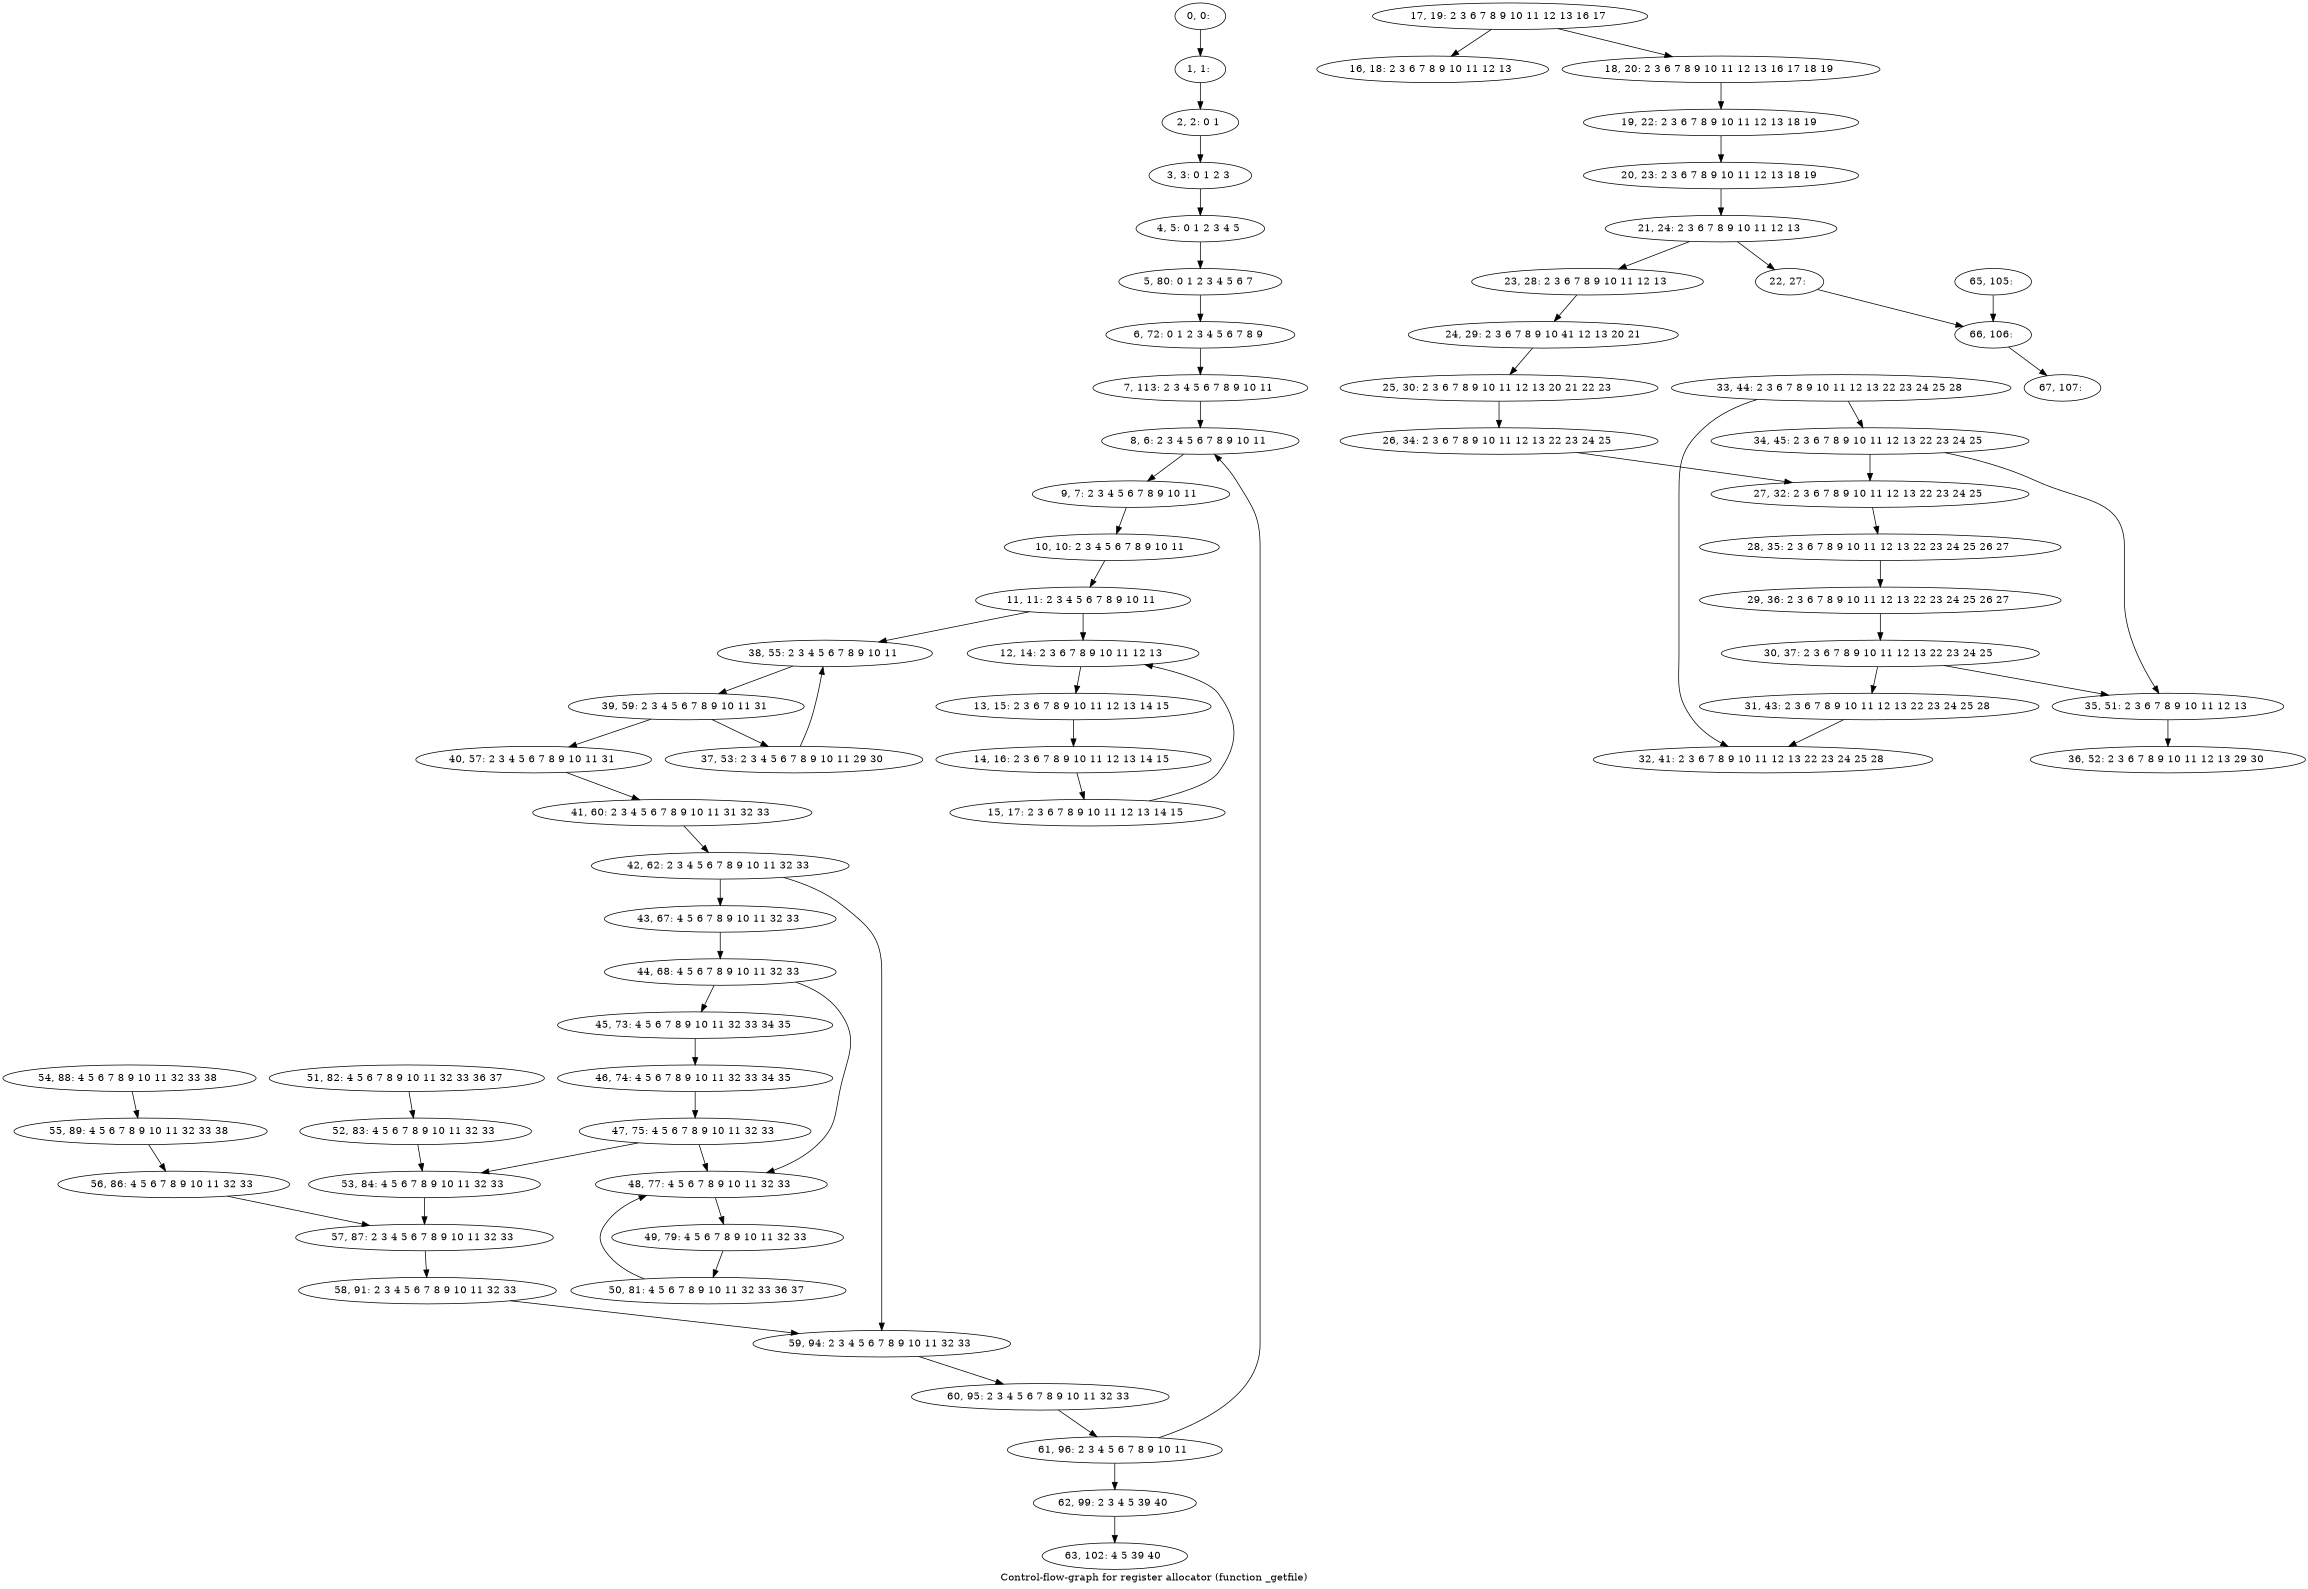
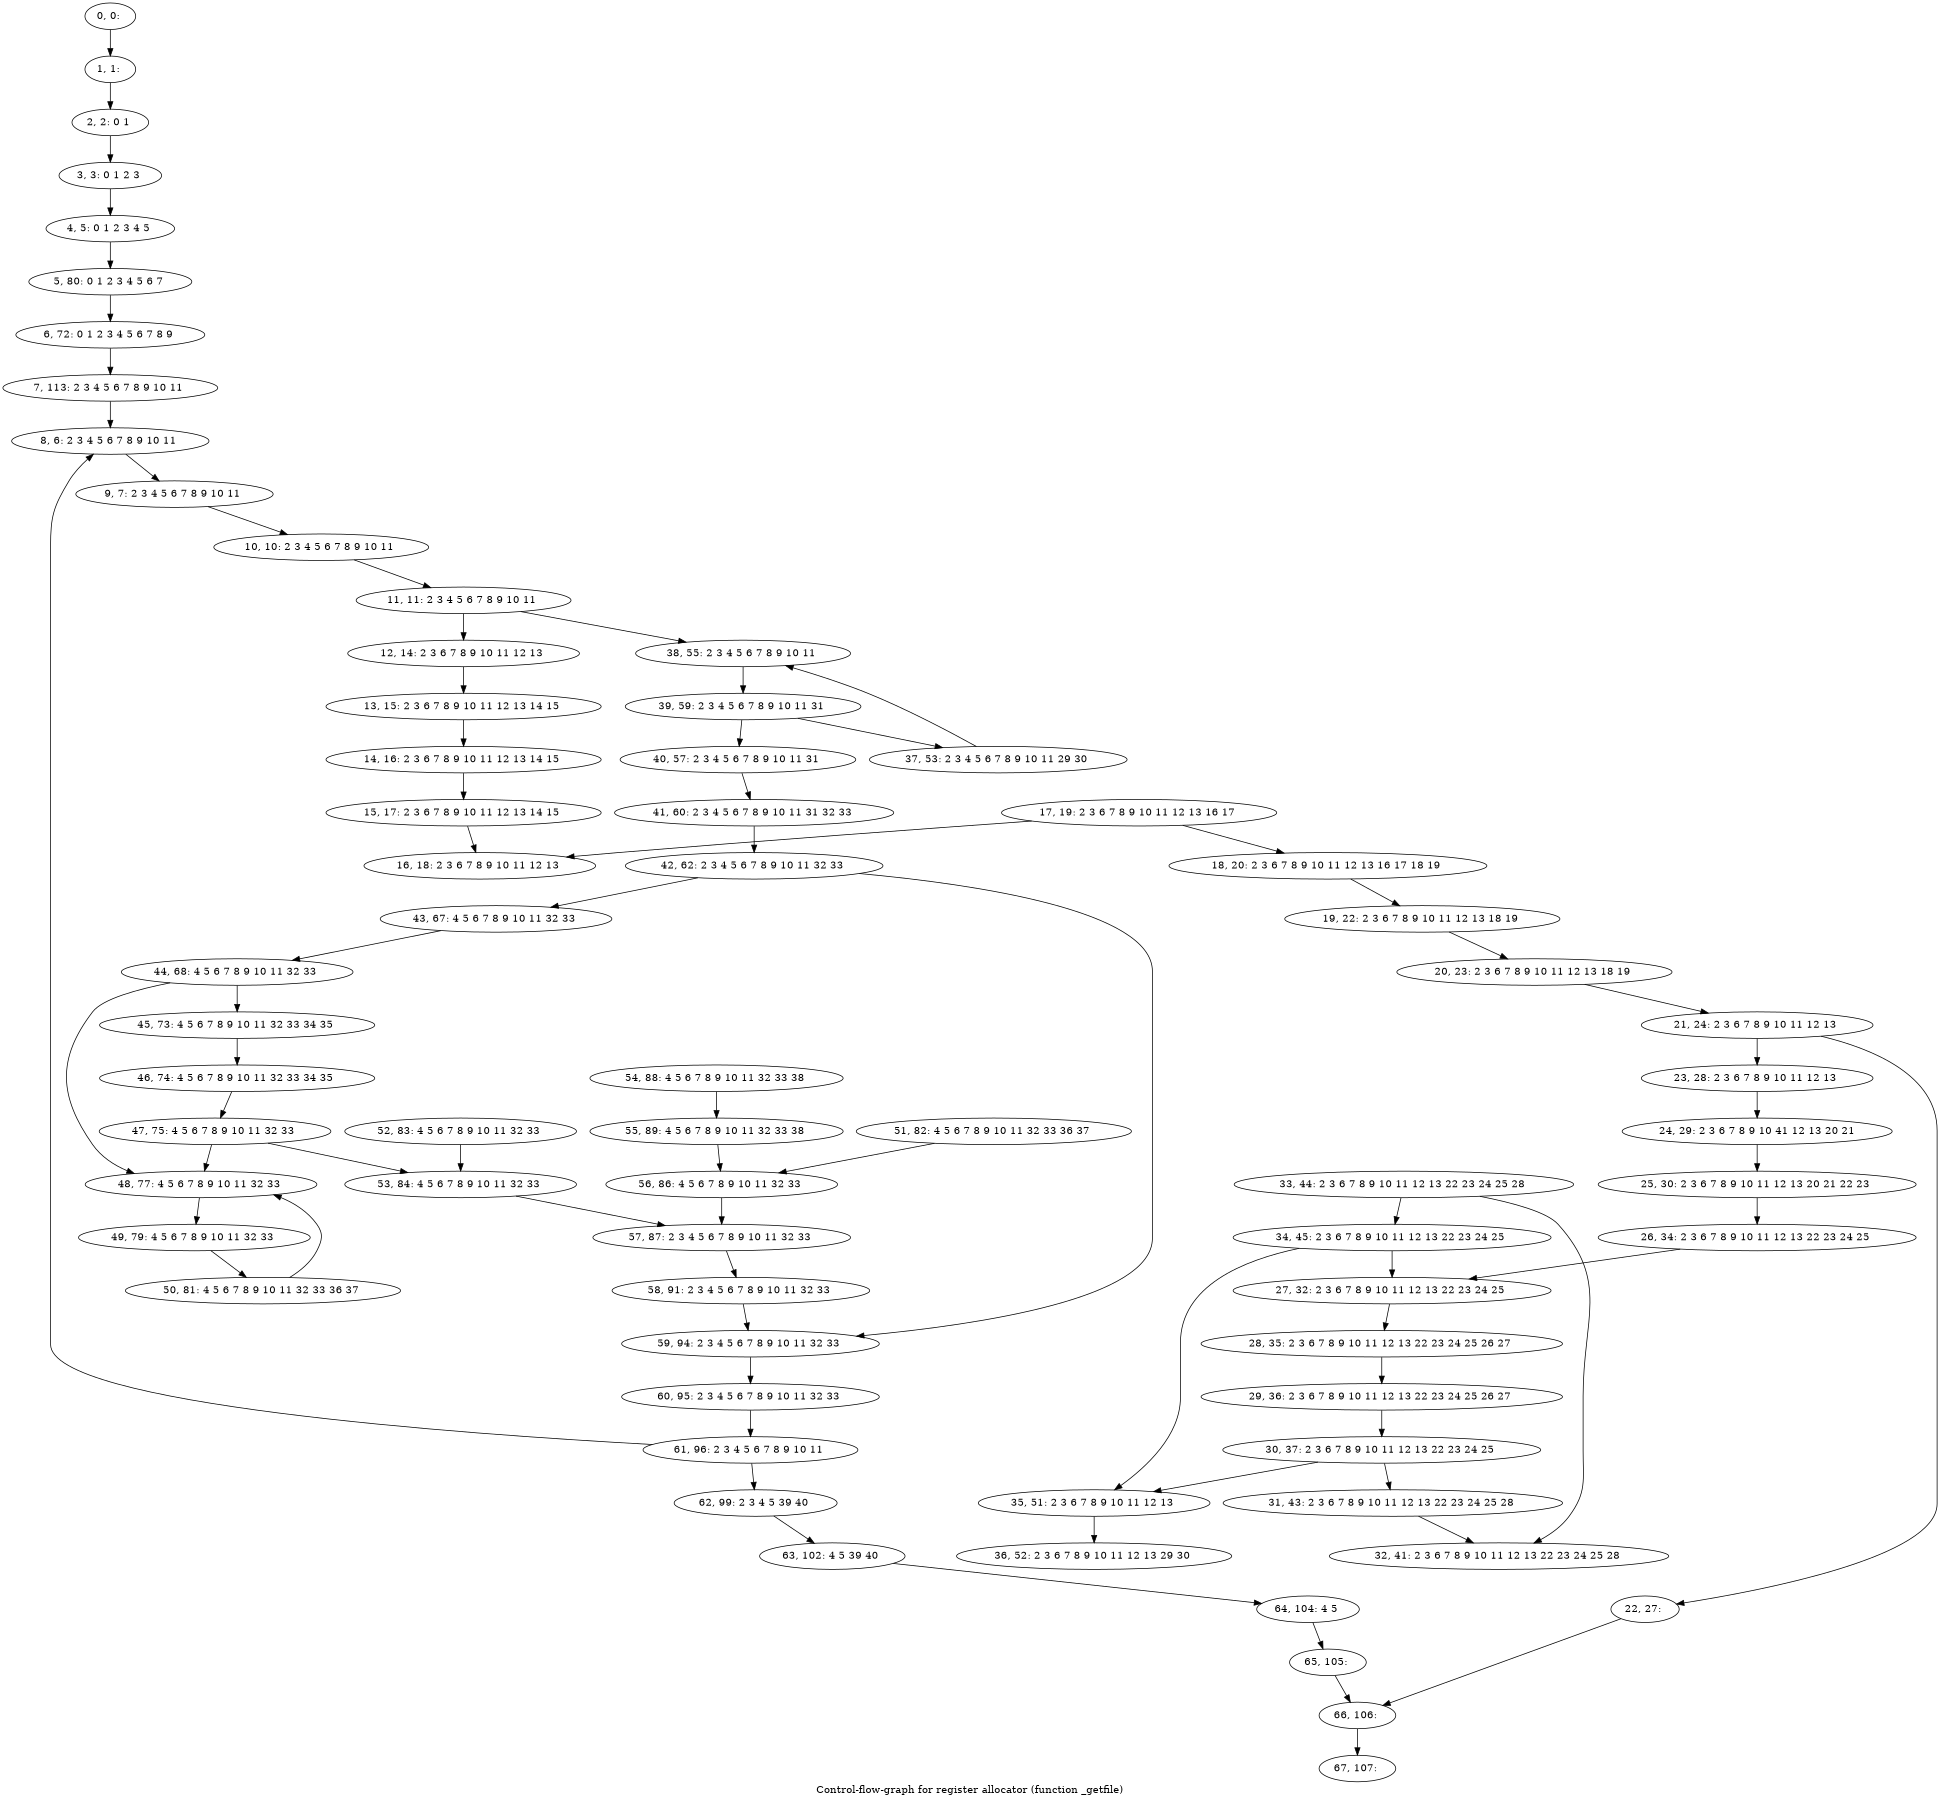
(1234, 735) -> (471, 836)
(411, 1101) -> (860, 1157)
none -> (1308, 1609)
